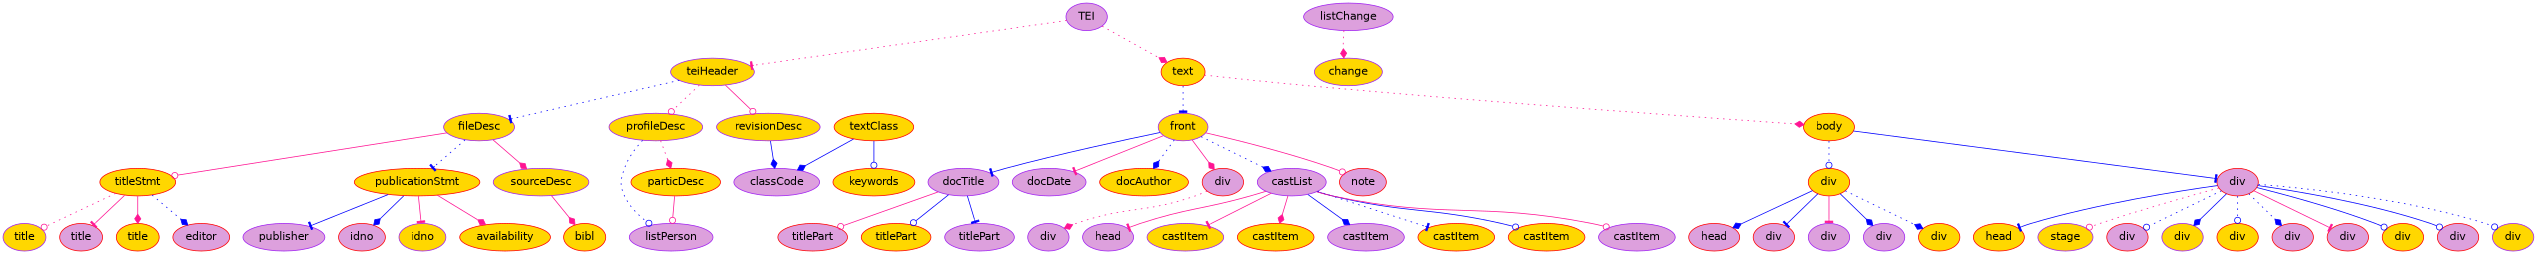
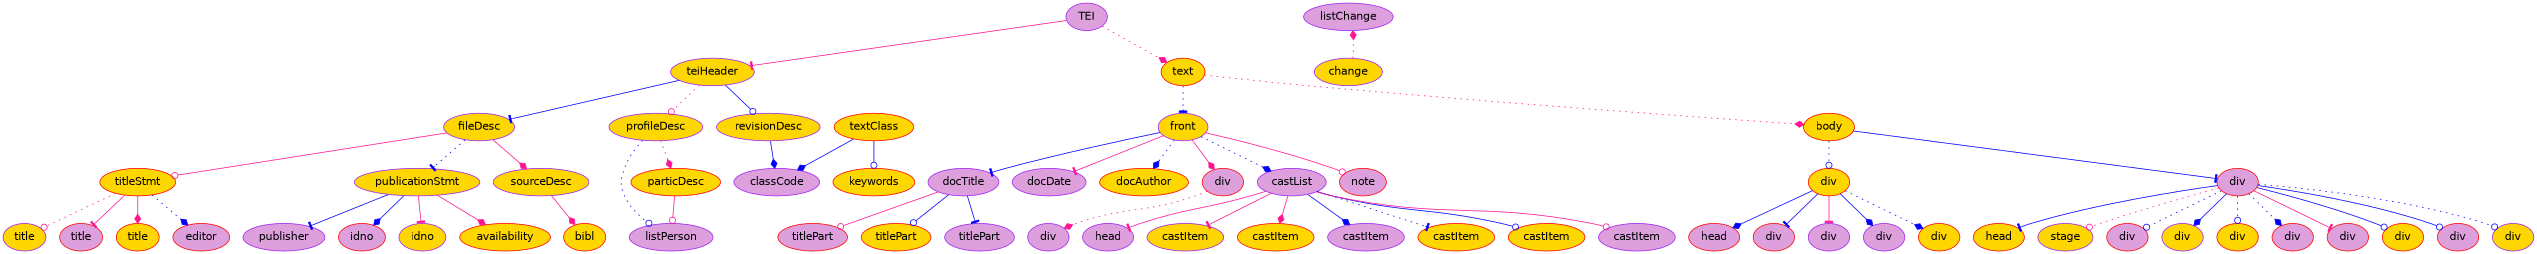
(1343, 40) -> (1353, 49)
(910, 43) -> (910, 43)
(738, 97) -> (738, 97)
(596, 99) -> (596, 99)
(417, 182) -> (417, 182)
